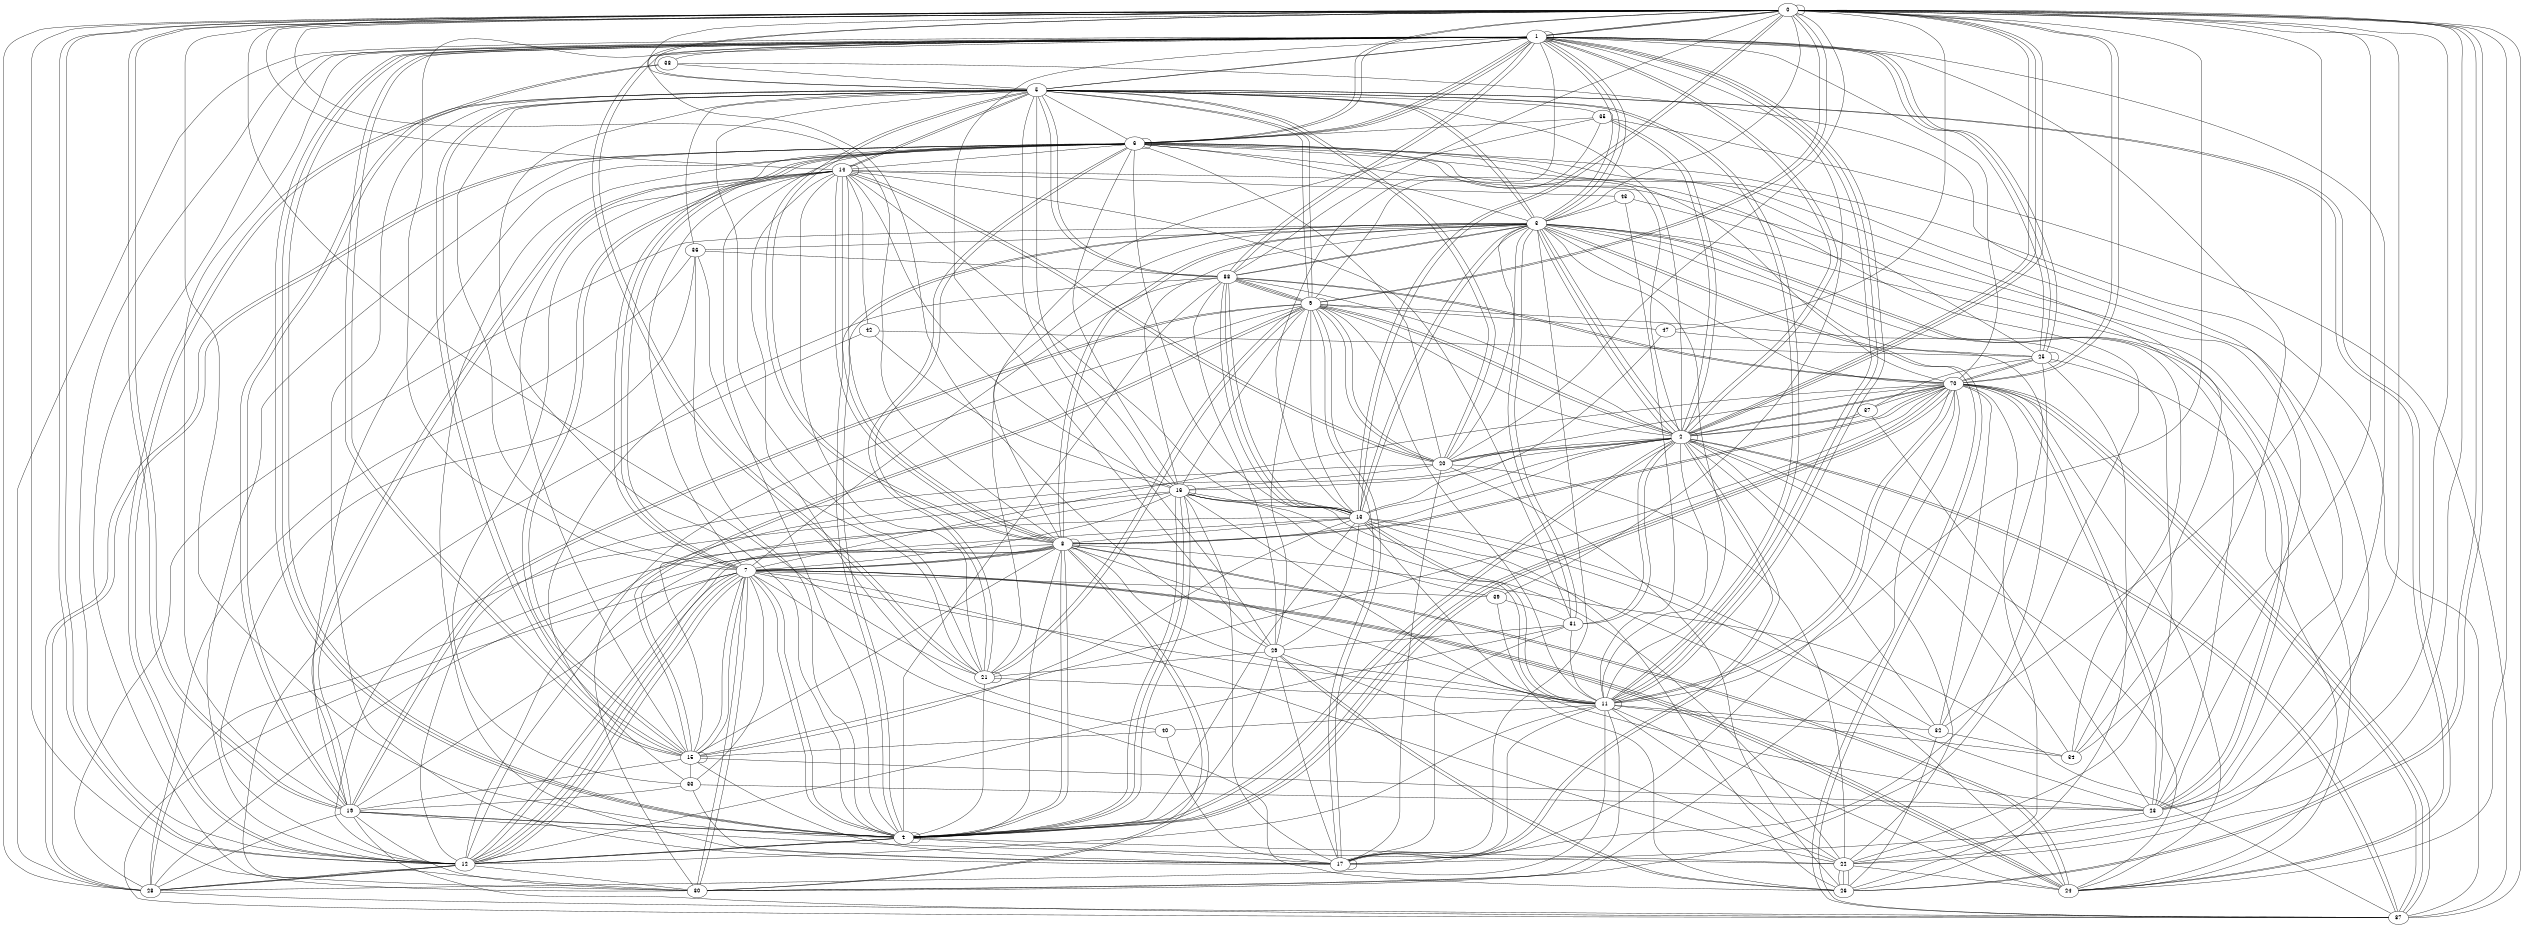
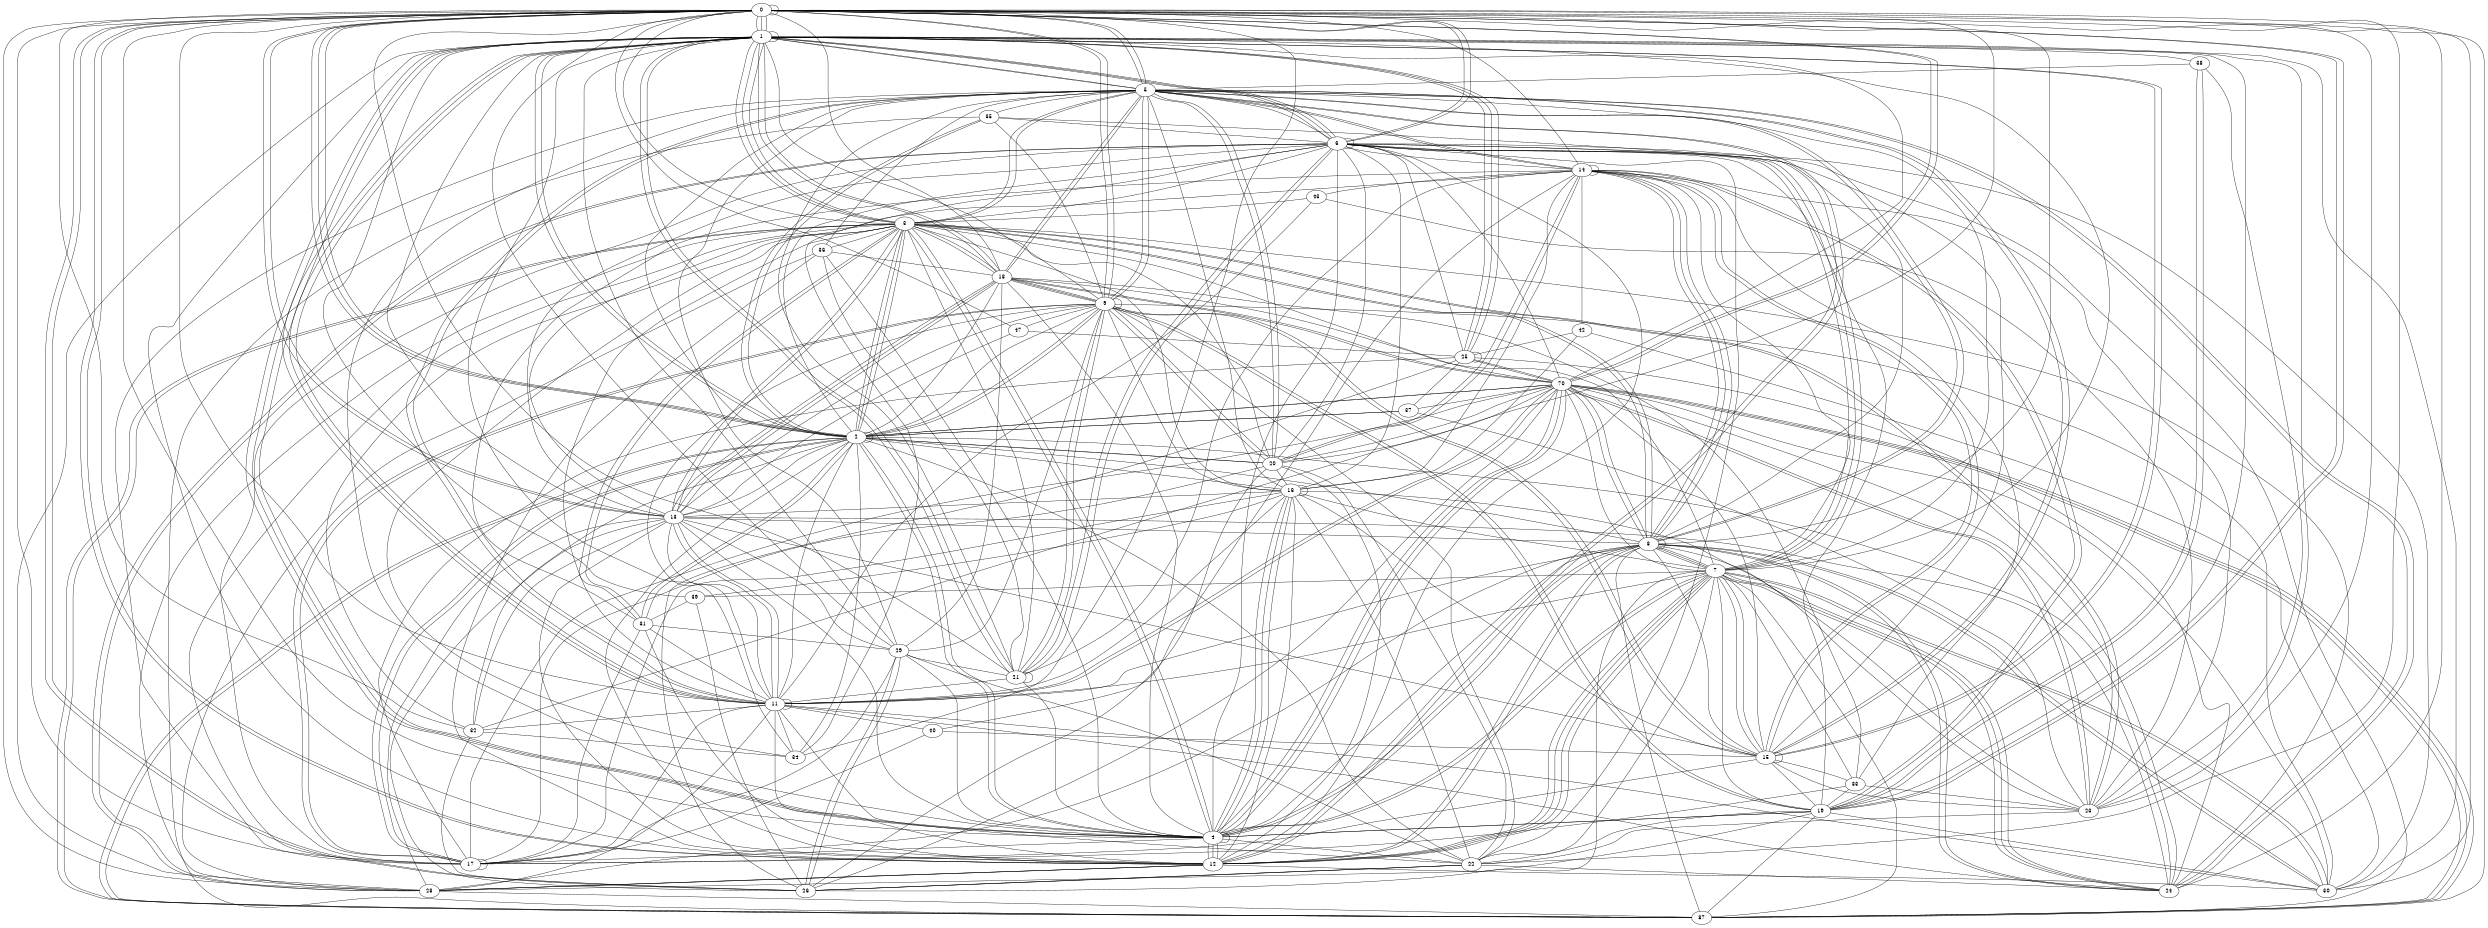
none -> (902, 190)
(1227, 277) -> (1002, 277)
